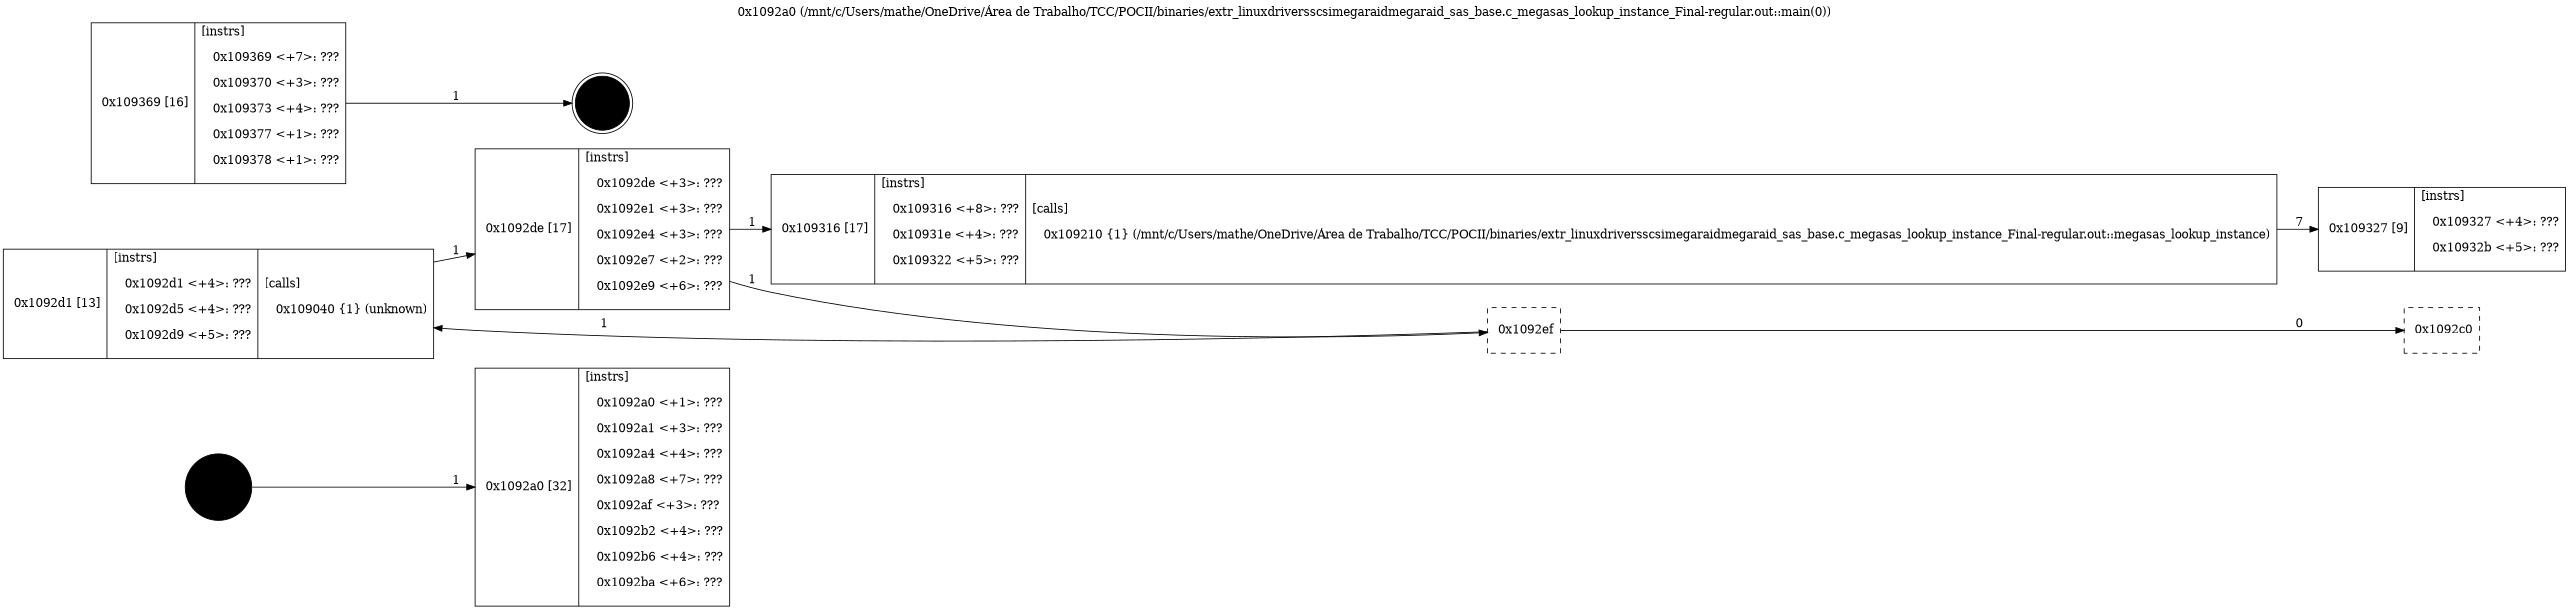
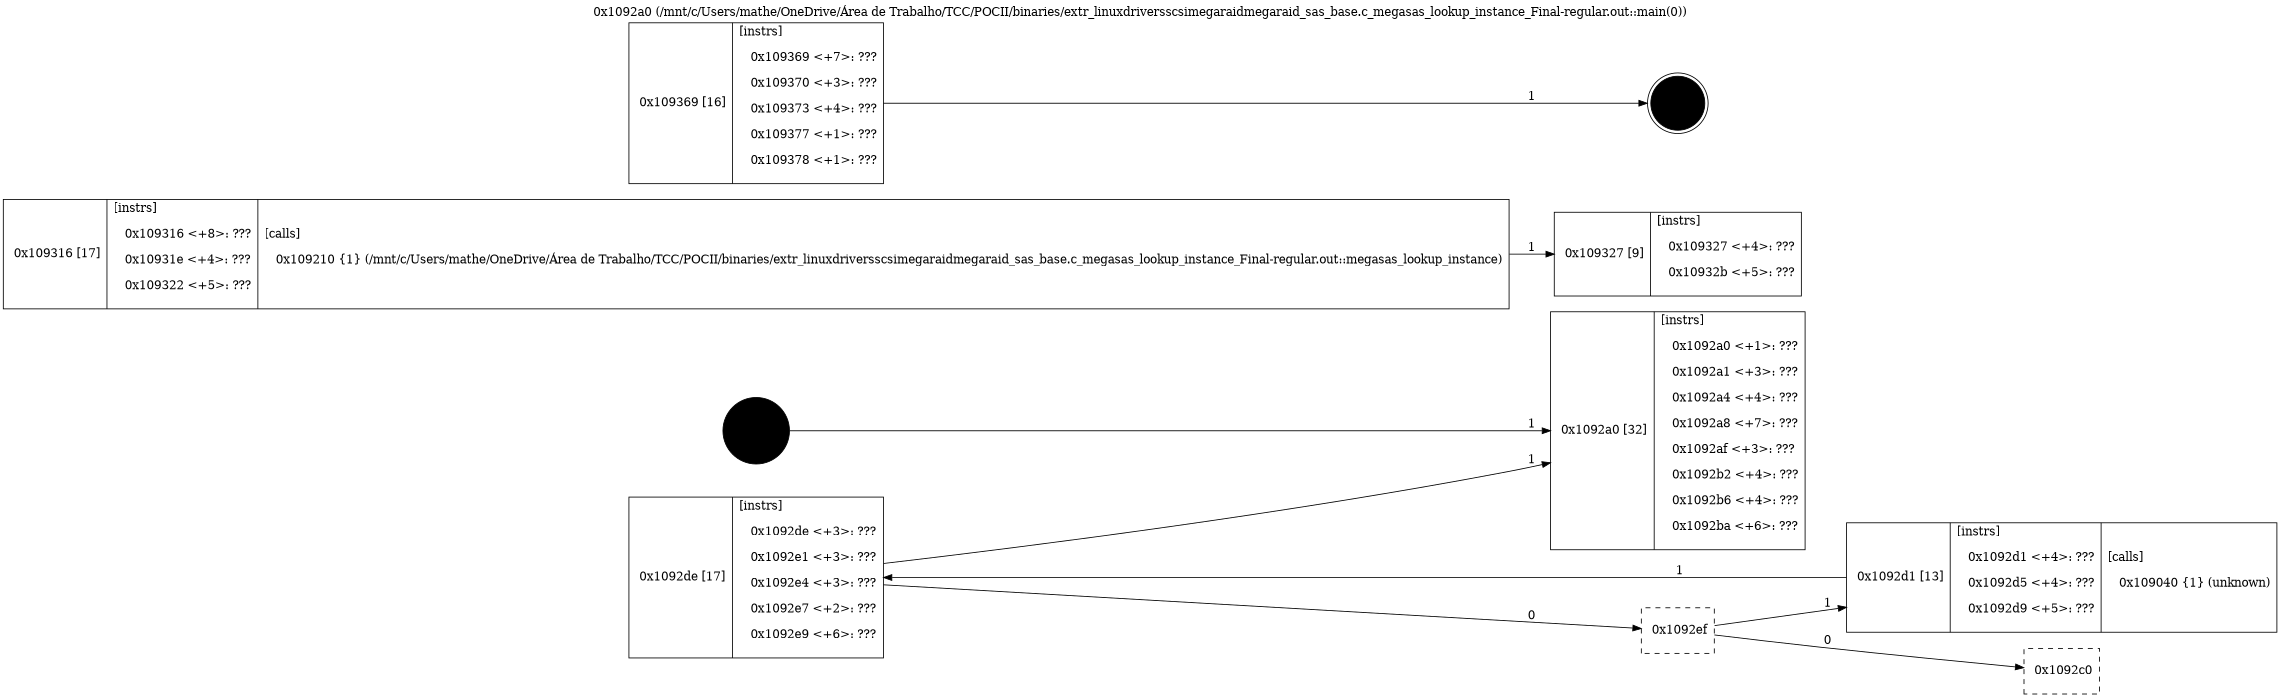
(2298, 223) -> (1530, 248)
(746, 229) -> (1214, 520)
(750, 280) -> (1530, 616)
